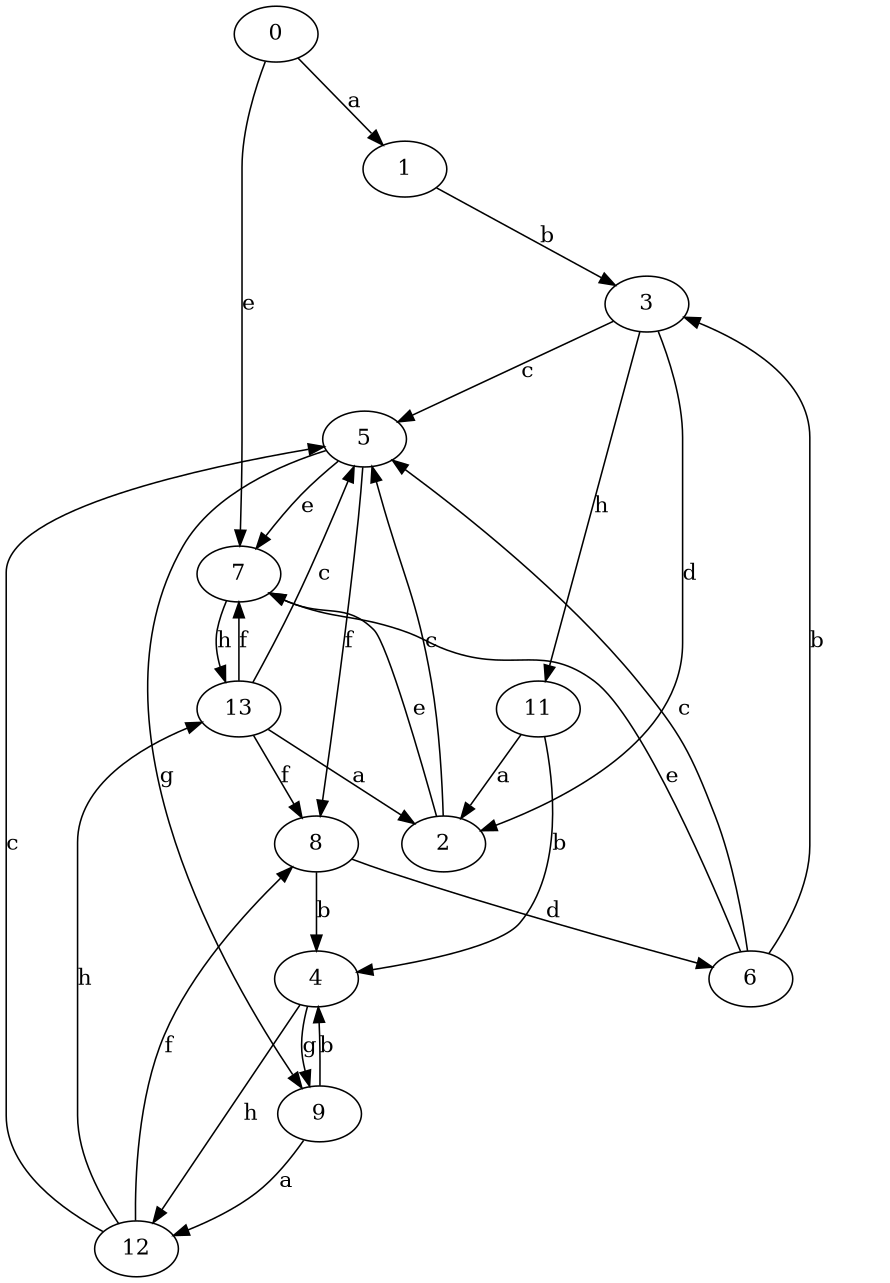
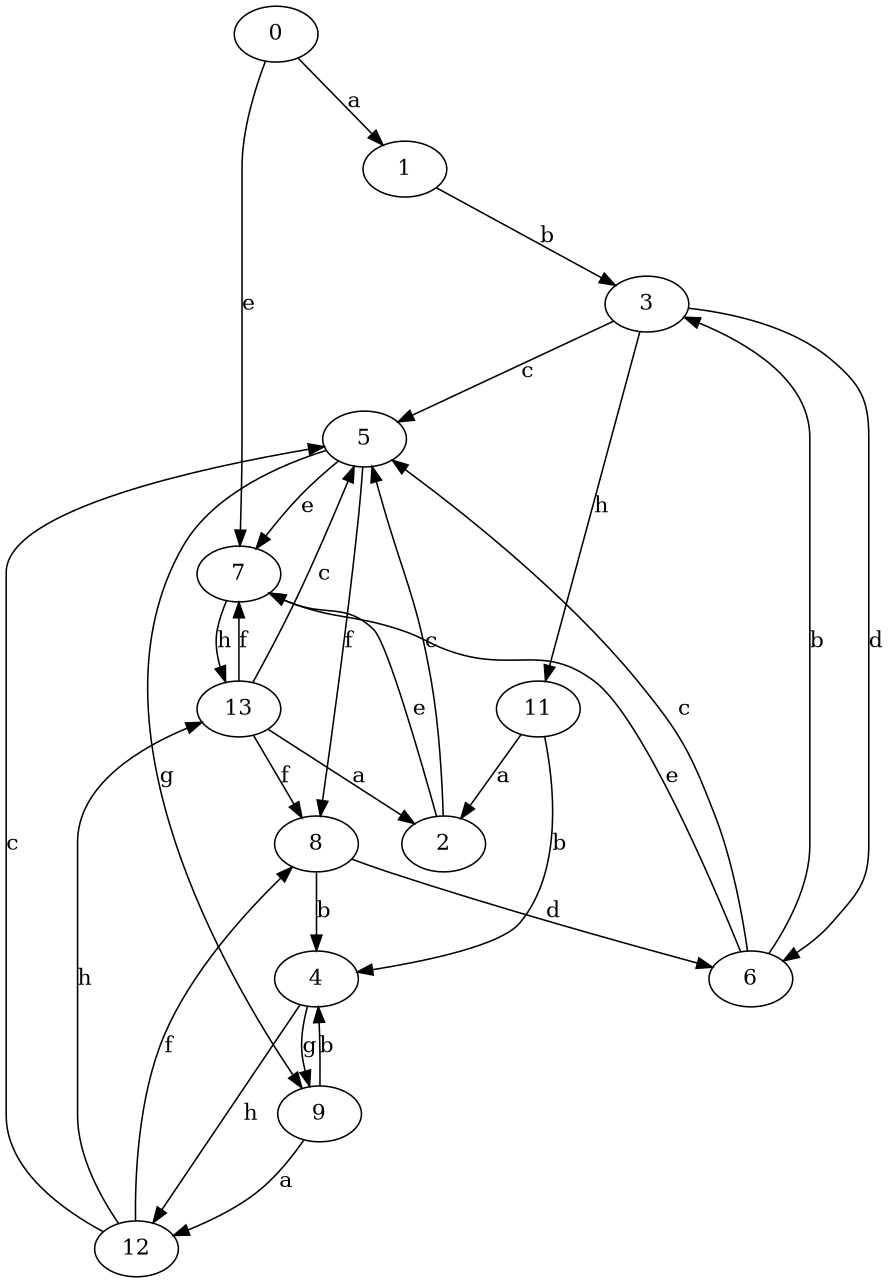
(683, 624) -> (869, 587)
